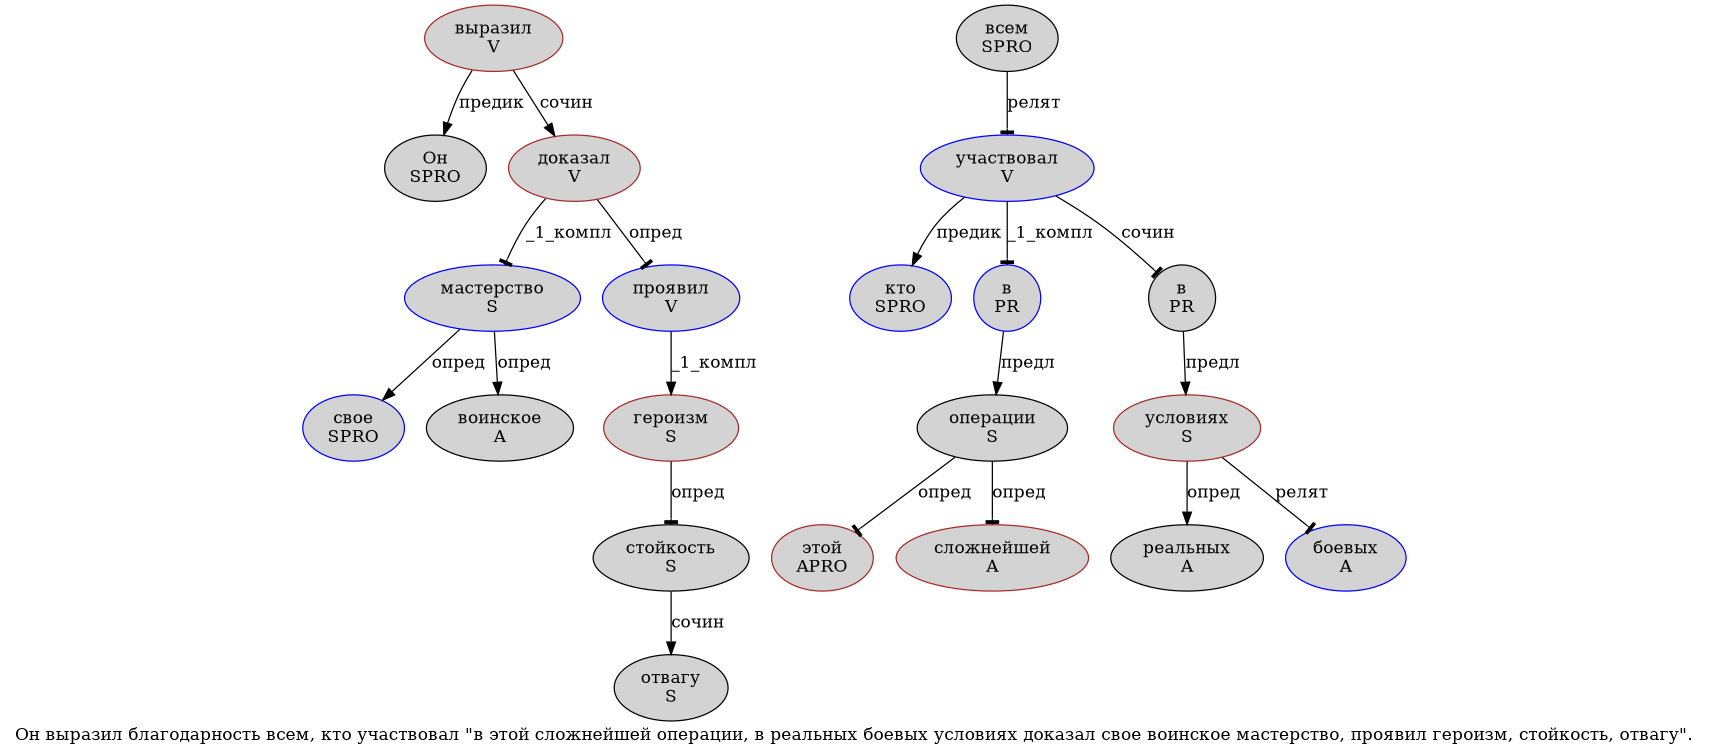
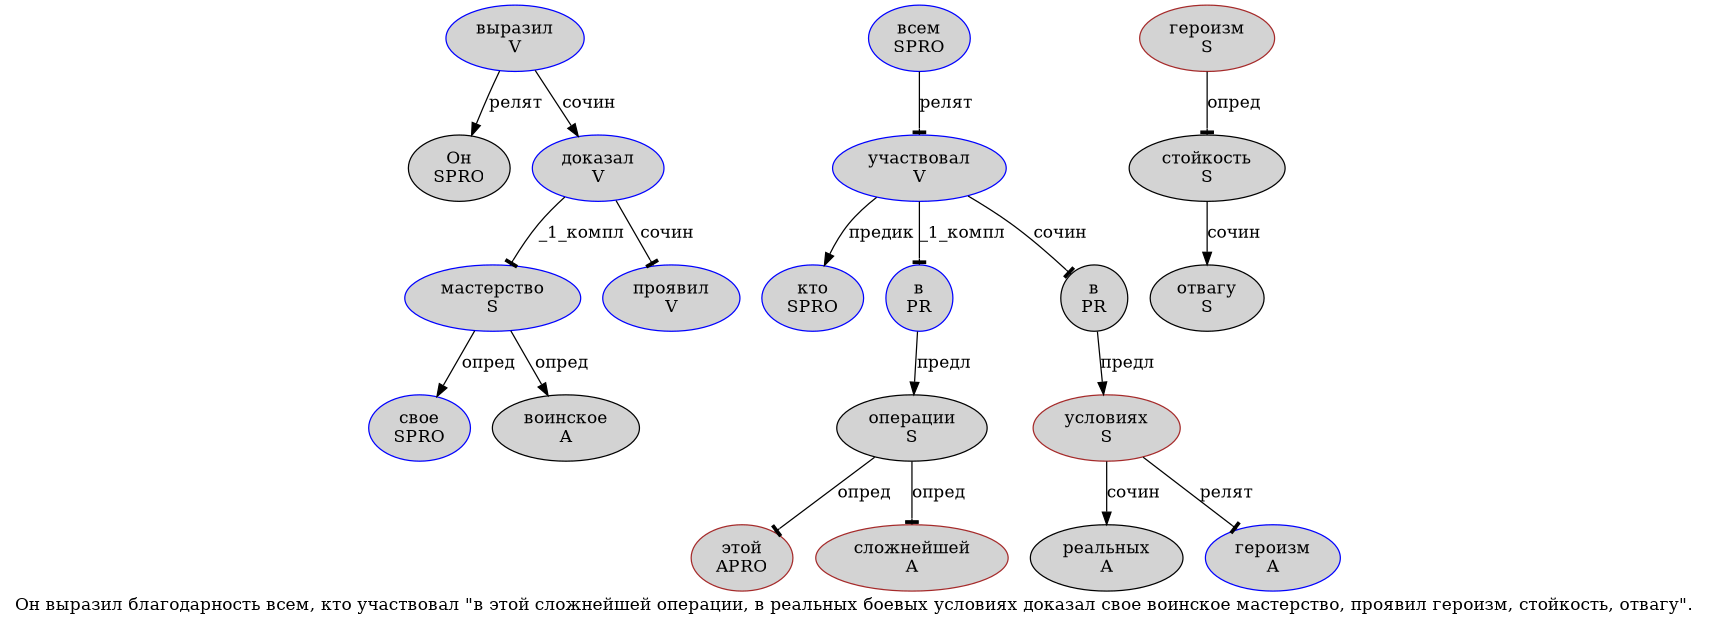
(494, 38) -> (515, 38)
(1007, 38) -> (919, 38)
(492, 103) -> (516, 103)
(574, 168) -> (598, 168)
(656, 233) -> (667, 233)
(671, 357) -> none
(1214, 493) -> (1133, 493)
(1346, 558) -> (1273, 558)
